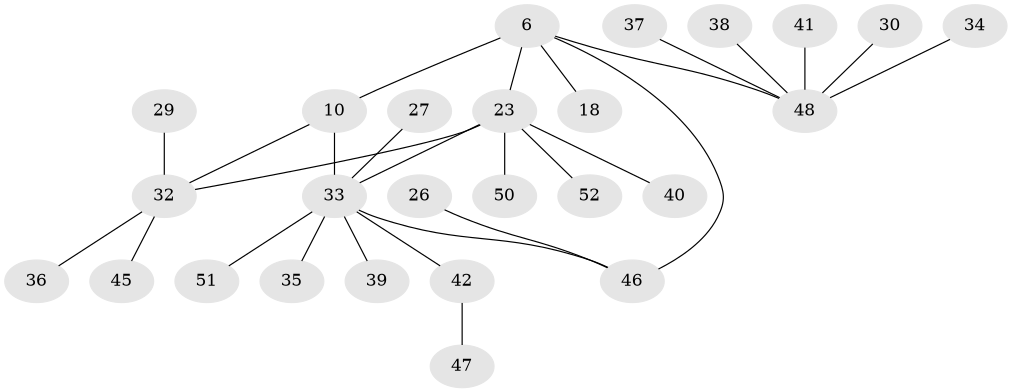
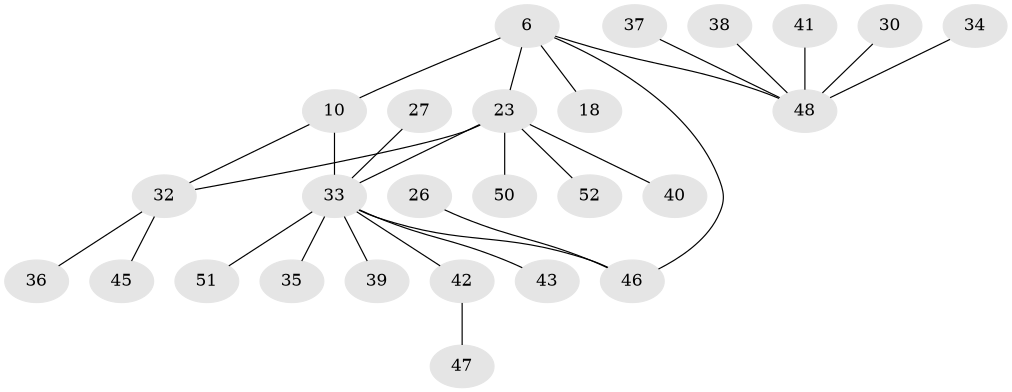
(164, 111) -> none
none -> (547, 281)
